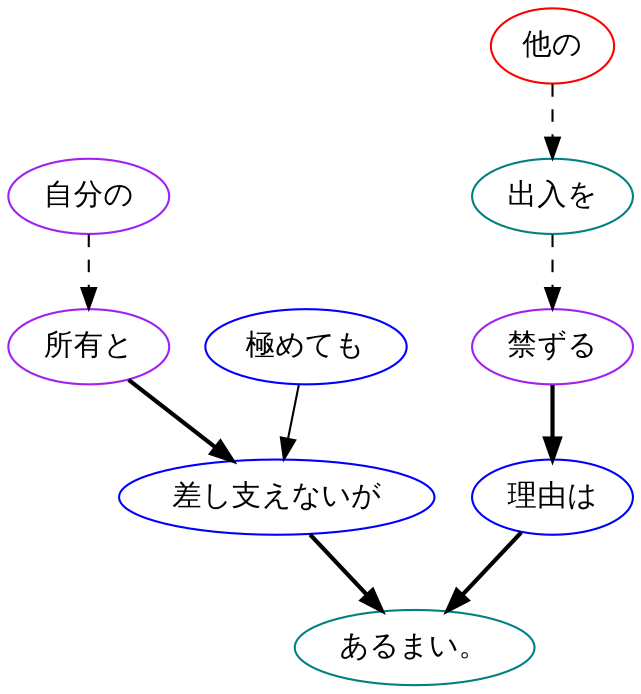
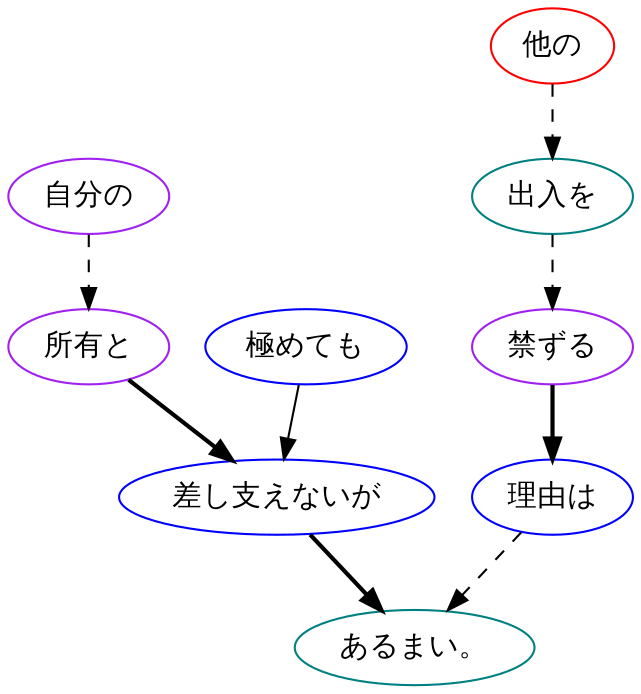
(492, 564) -> (492, 564)
